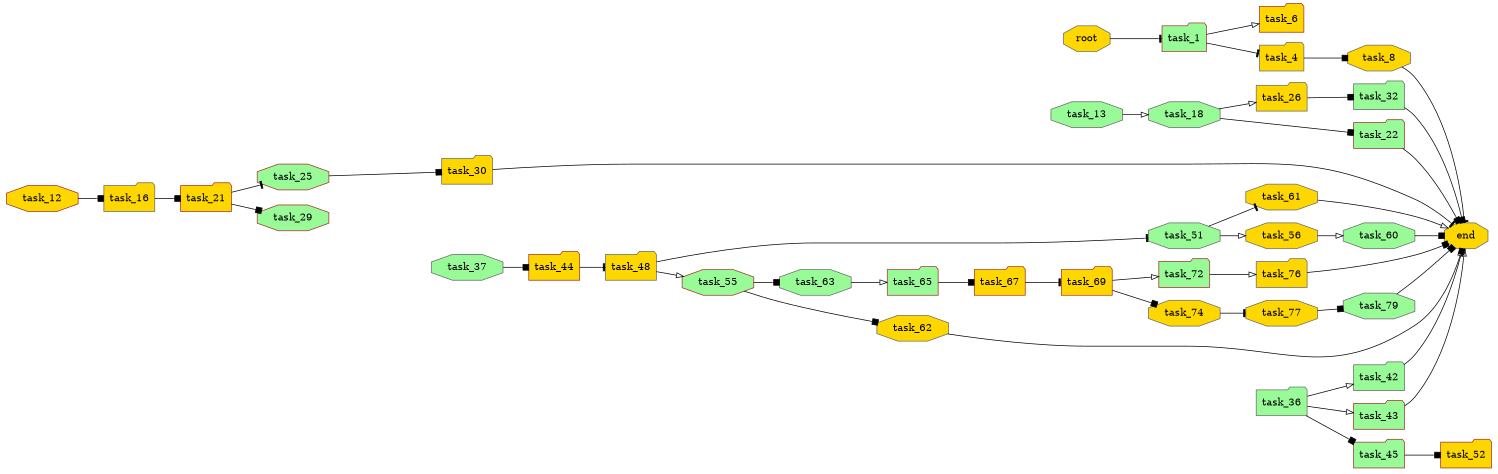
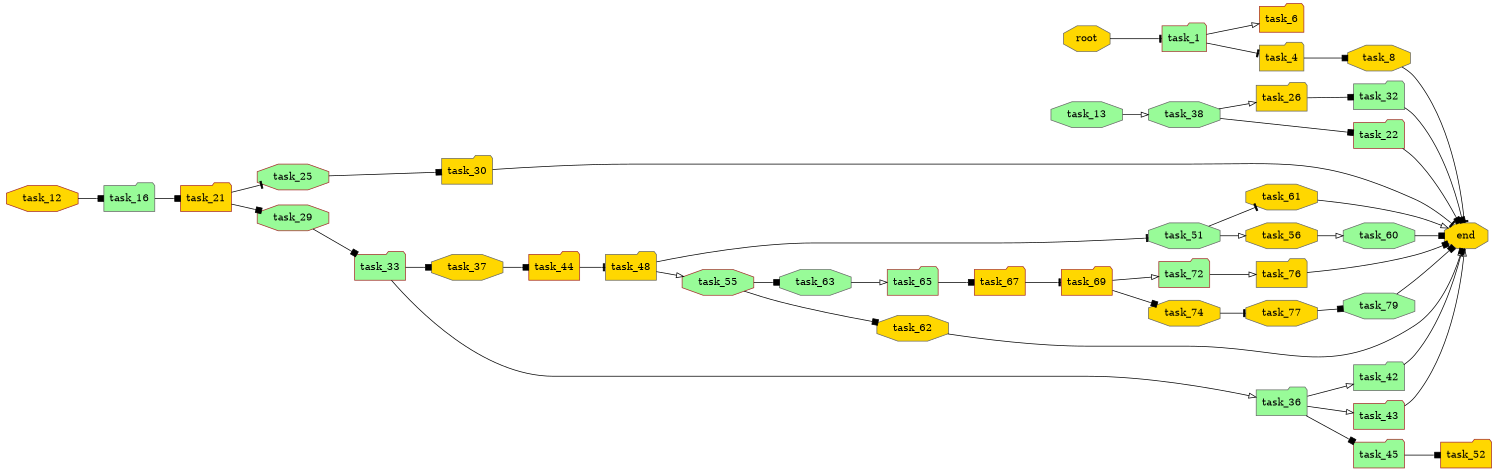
(1184, 115) -> (1184, 115)
(129, 199) -> (129, 199)
none -> (380, 267)
(467, 267) -> (467, 267)
